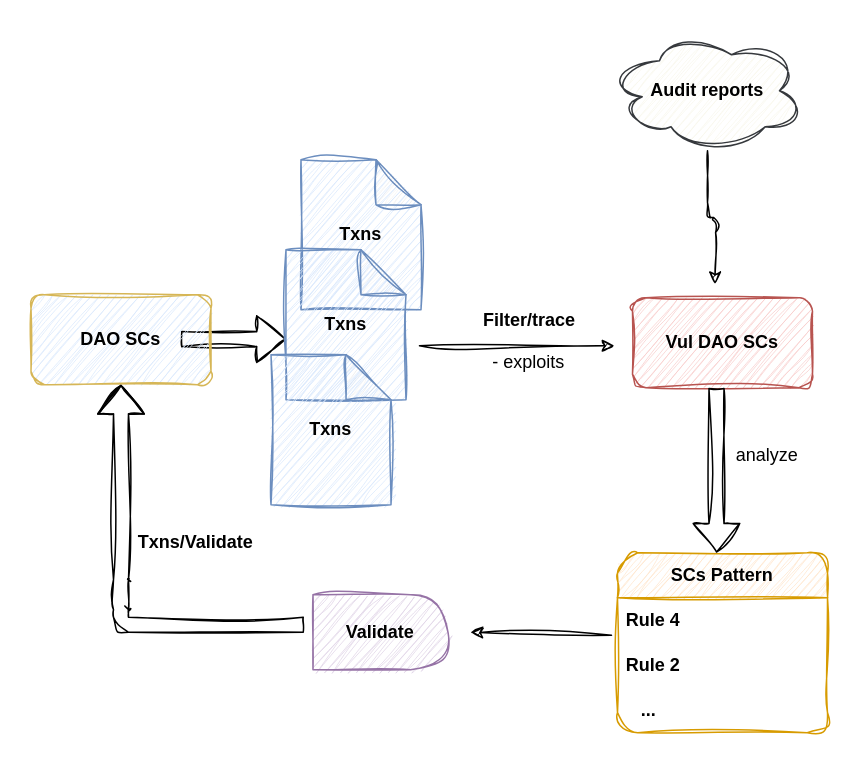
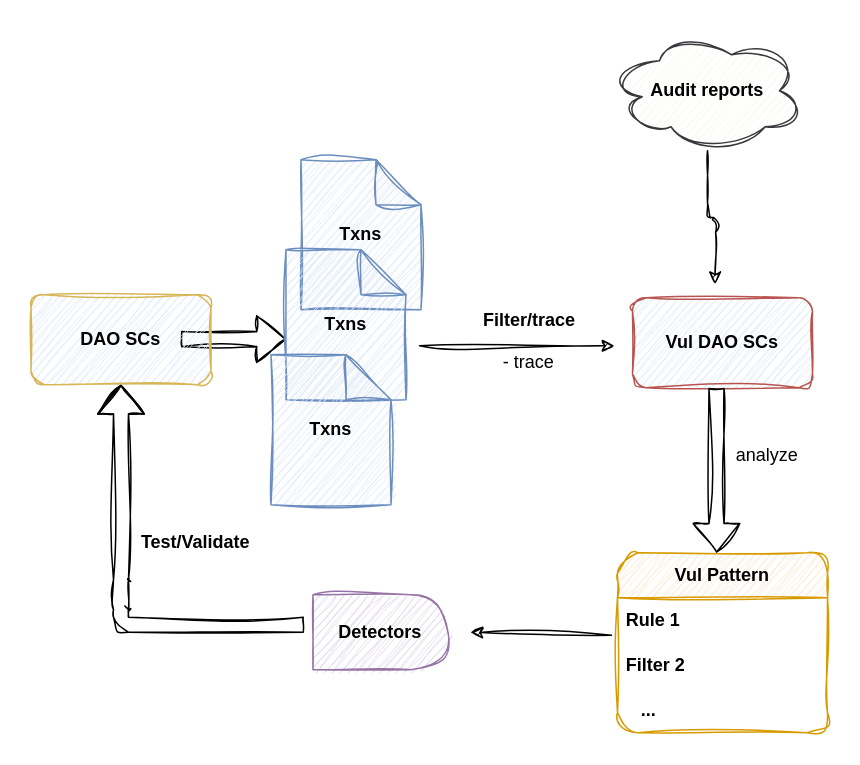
(722, 343) -> (722, 343)
(529, 362) -> (529, 362)
(196, 542) -> (196, 542)
(722, 575) -> (722, 575)
(652, 620) -> (652, 620)
(380, 632) -> (380, 632)
(652, 665) -> (660, 665)
